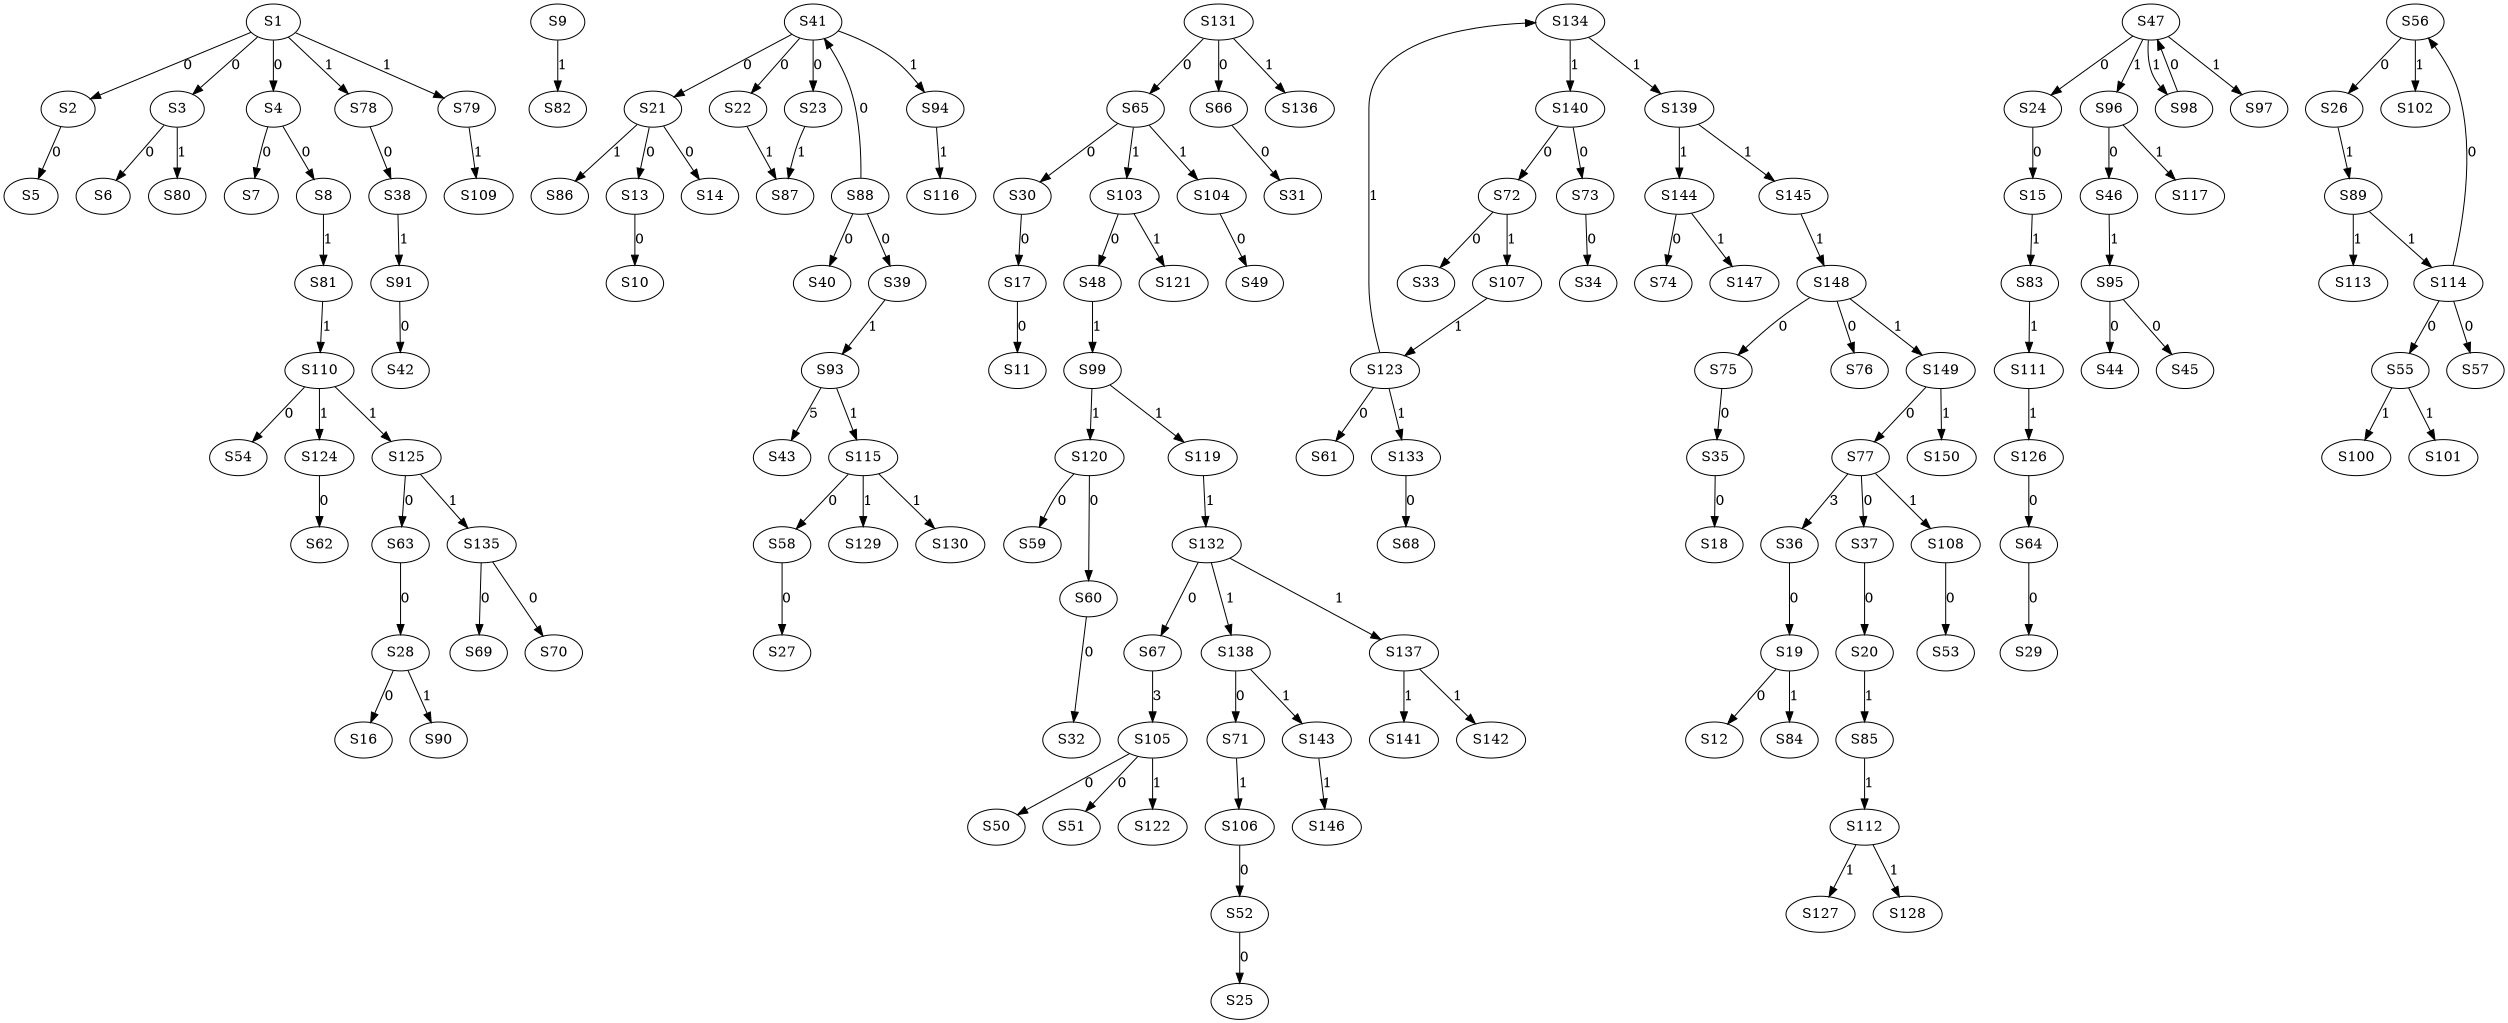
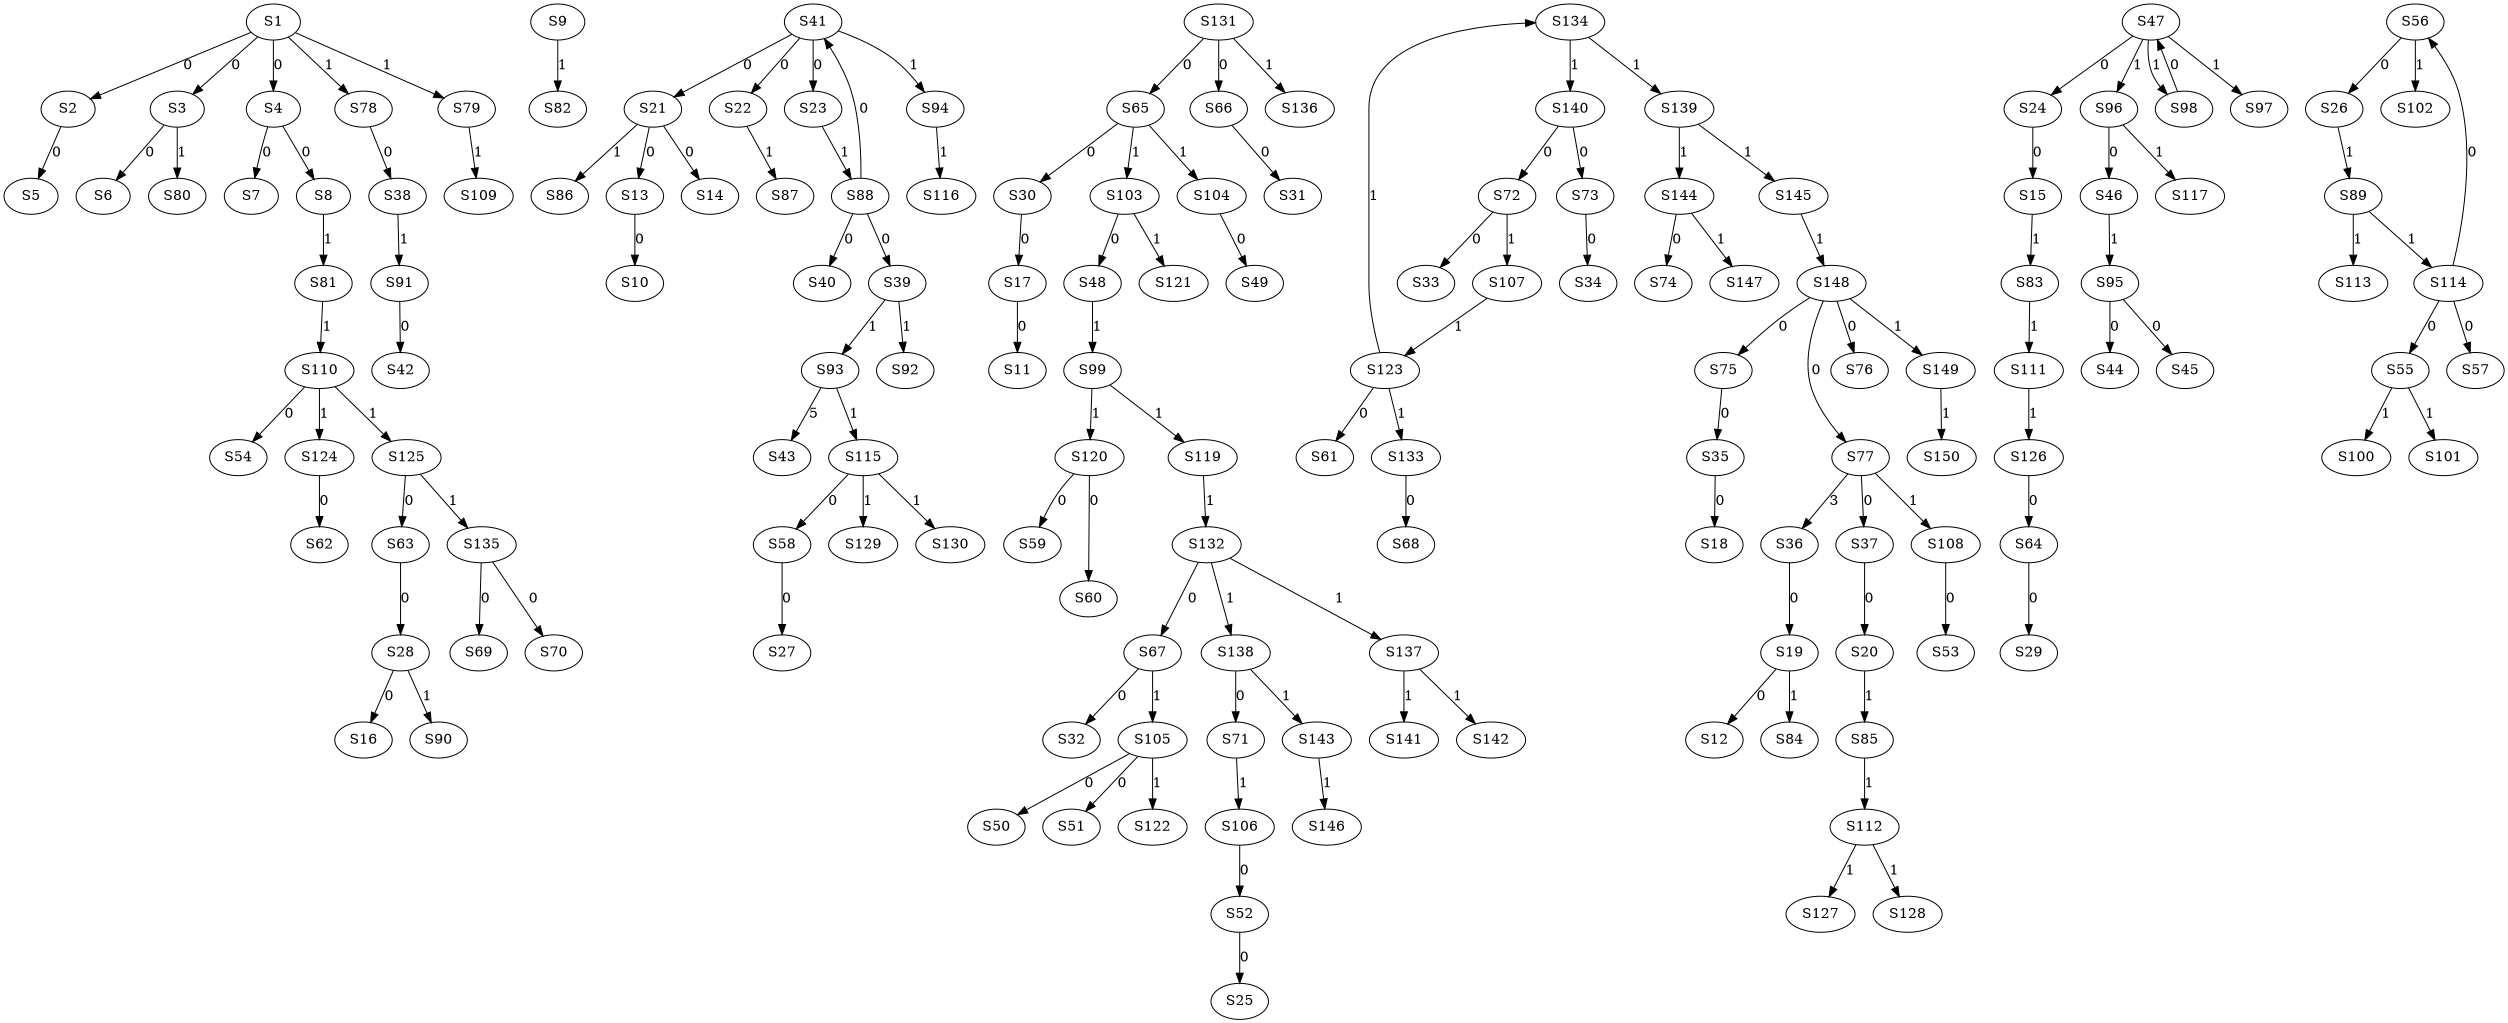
(796, 147) -> (834, 148)
none -> (905, 371)
(1904, 411) -> (1808, 371)
(1081, 664) -> (1116, 693)
(1158, 696) -> (1158, 696)
